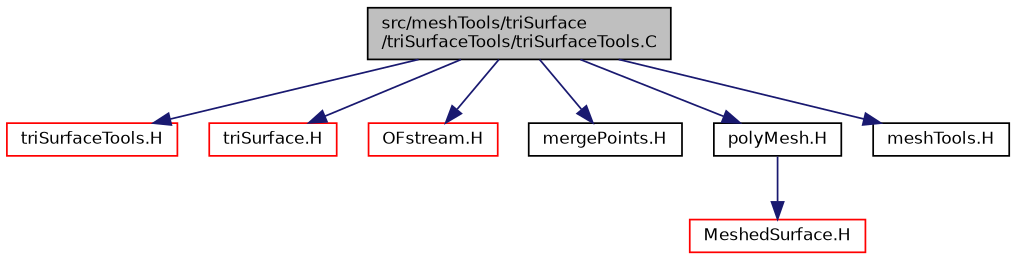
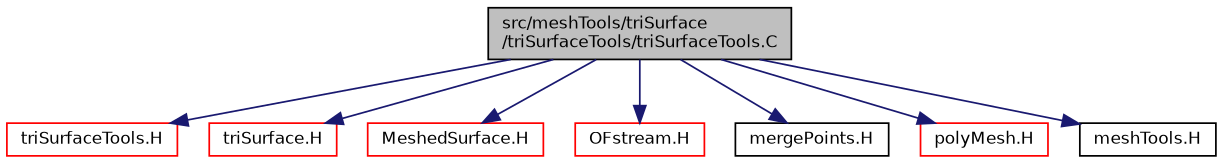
(778, 140) -> (984, 140)
(778, 179) -> (547, 87)
